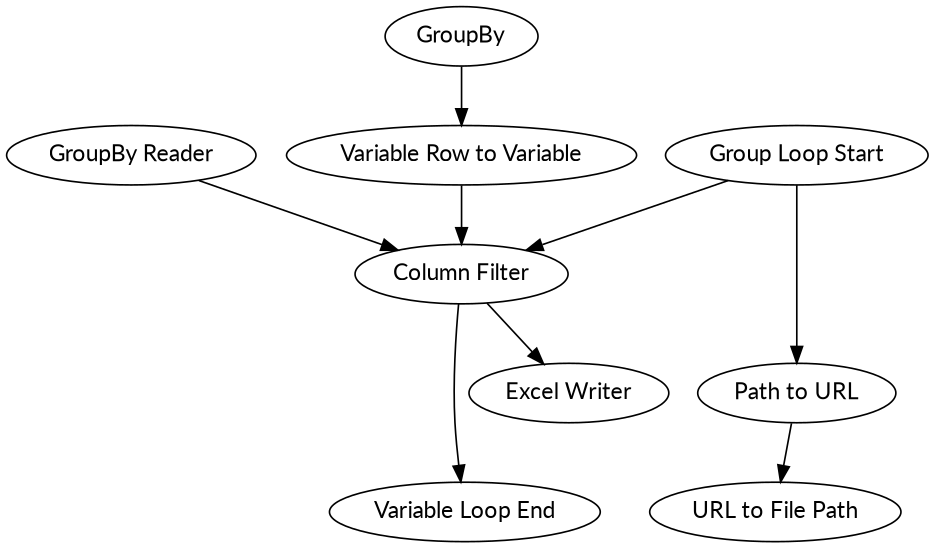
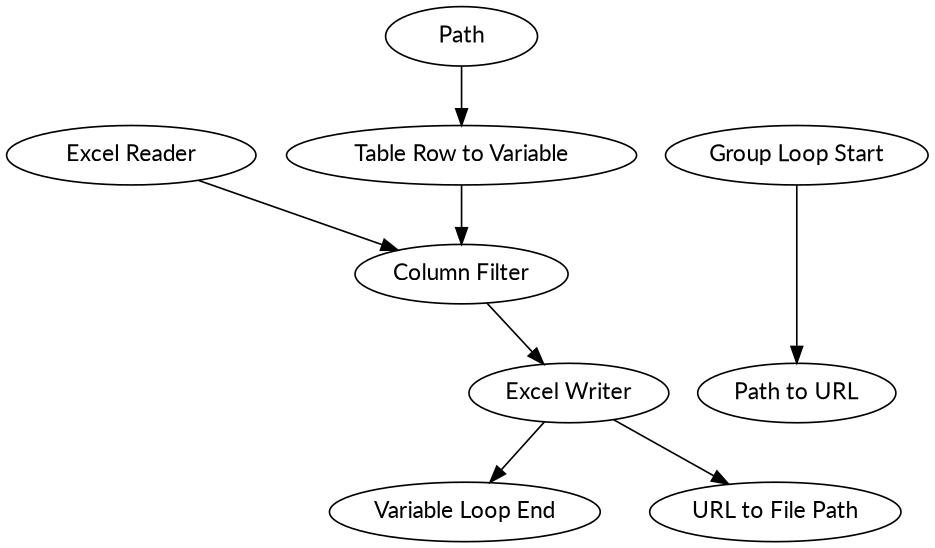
(462, 36) -> (462, 36)
(131, 155) -> (131, 155)
(462, 155) -> (462, 155)
(635, 213) -> none
(454, 385) -> (523, 446)
(788, 444) -> (664, 448)
